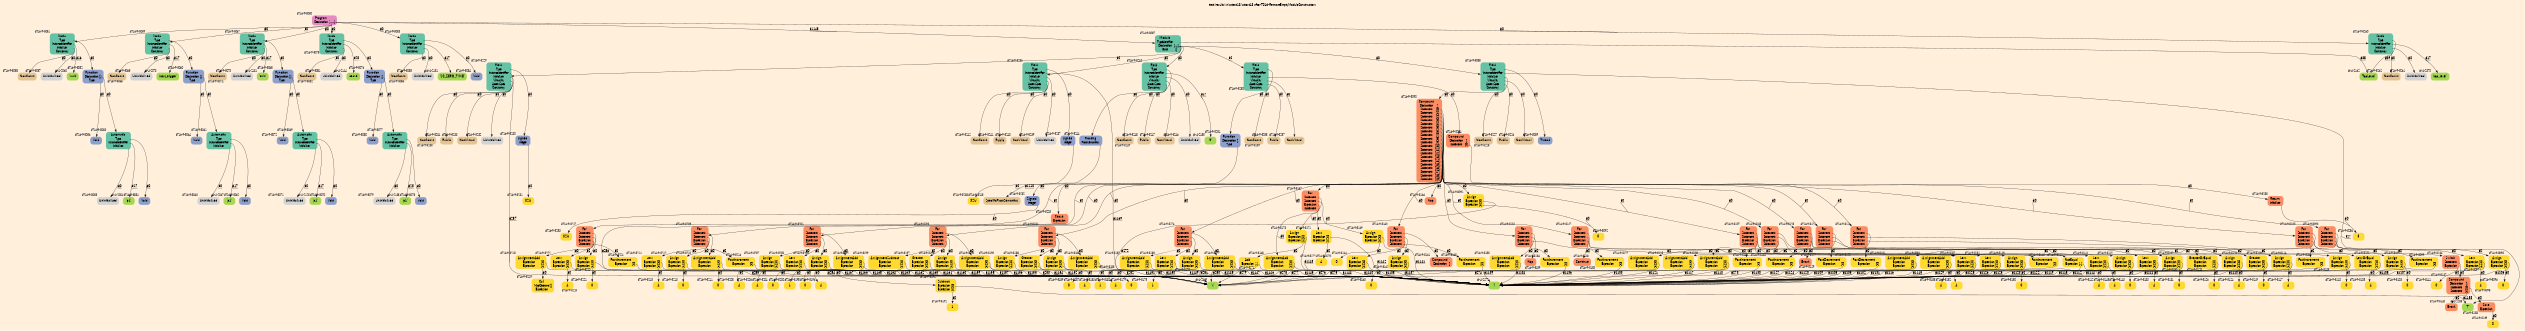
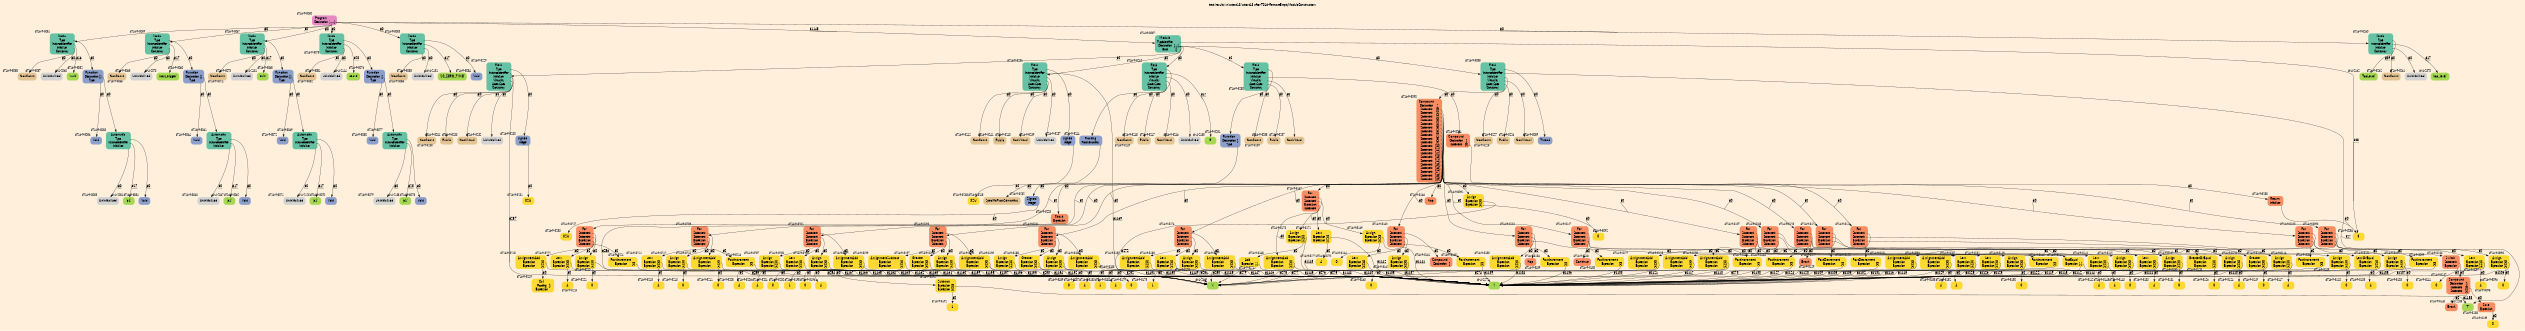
(1777, 47) -> (1844, 48)
(1030, 186) -> (1030, 186)
(2007, 273) -> none
(1910, 274) -> (1717, 276)
(542, 286) -> (542, 286)
